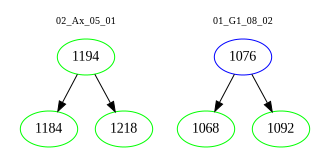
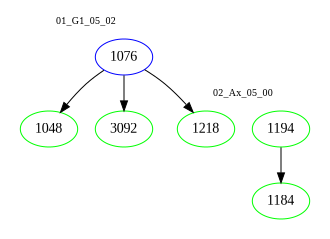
(86, 22) -> (244, 94)
(244, 22) -> (86, 22)
(103, 89) -> (176, 94)
(206, 129) -> (49, 129)
(281, 129) -> (124, 129)
